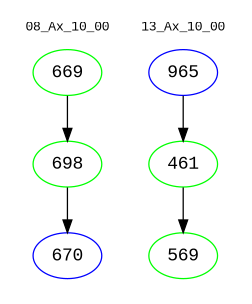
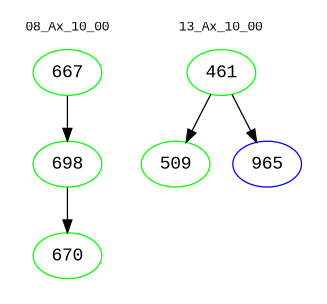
(67, 73) -> (67, 73)
(183, 112) -> (241, 113)
(67, 256) -> (67, 256)
(183, 256) -> (176, 164)
